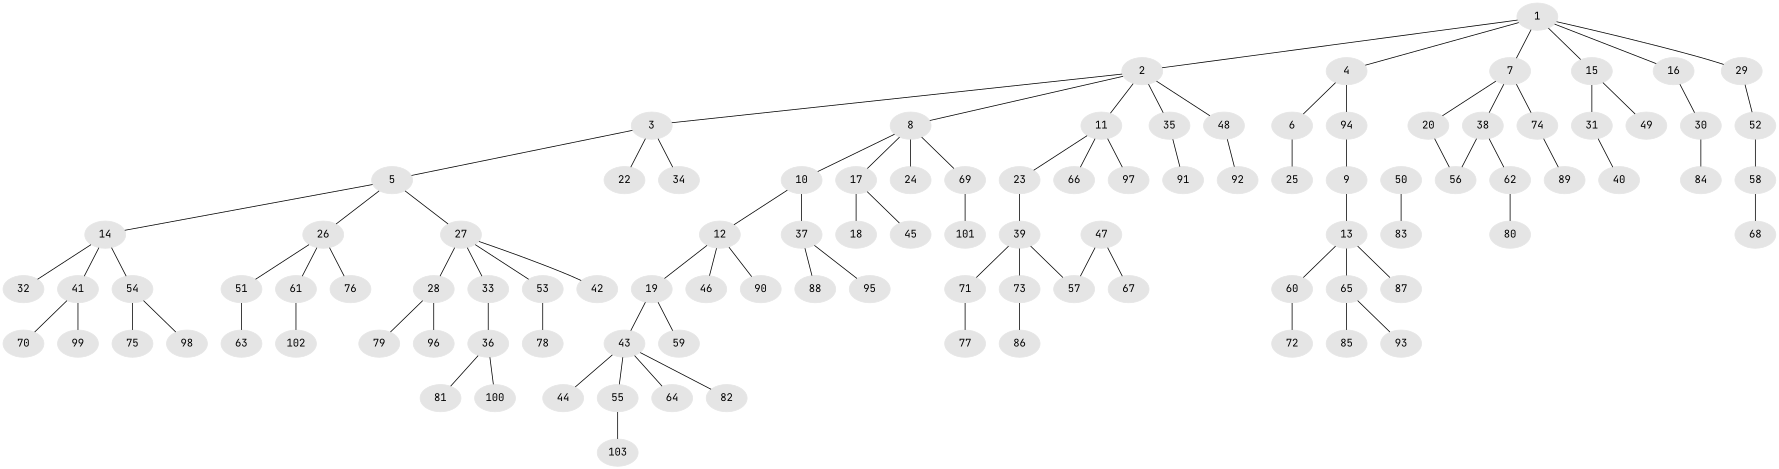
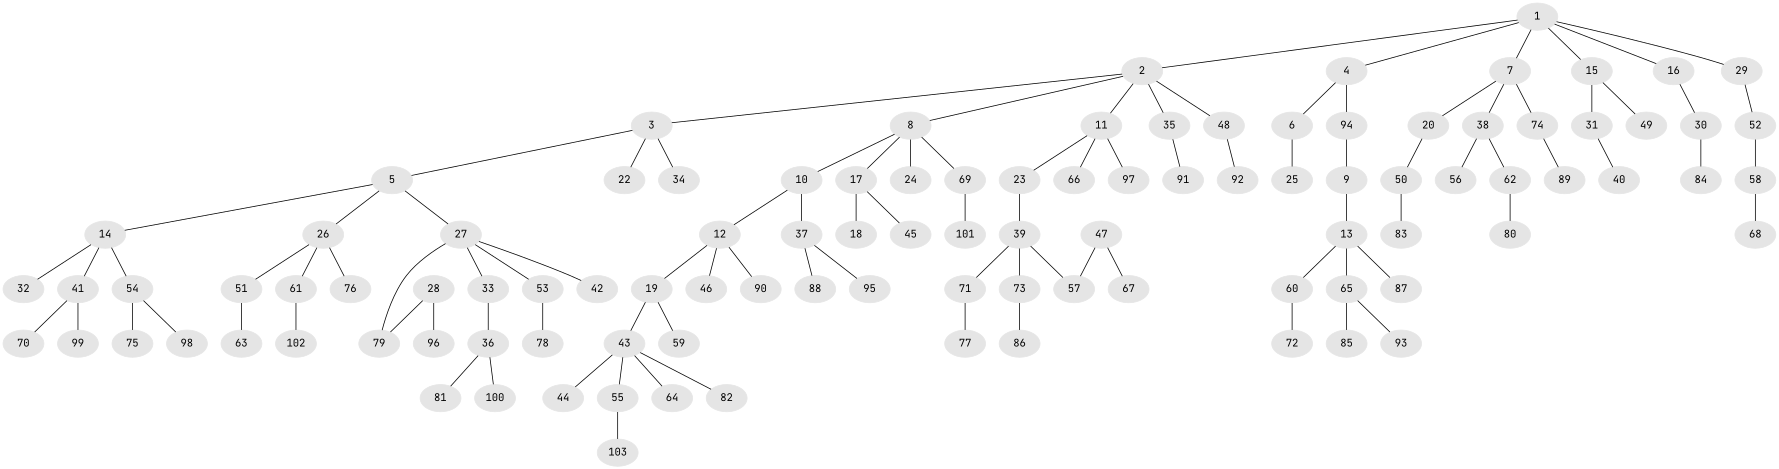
(1442, 153) -> (1415, 153)
(447, 262) -> (404, 279)
